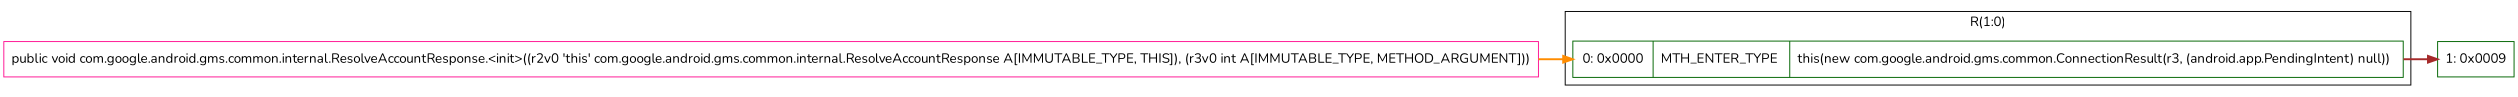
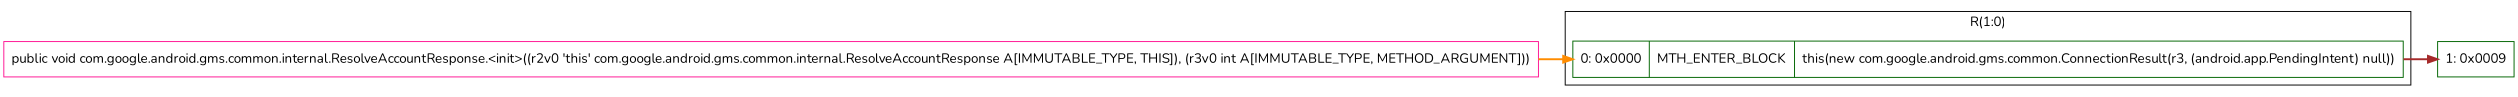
(1720, 59) -> (1722, 59)
